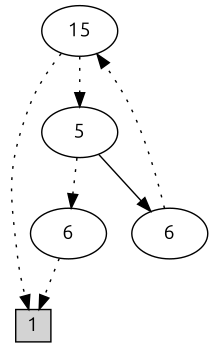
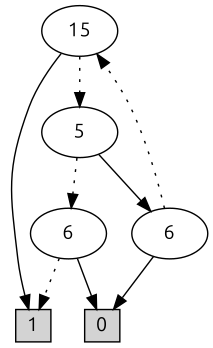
(13, 170) -> (13, 170)
none -> (102, 326)
